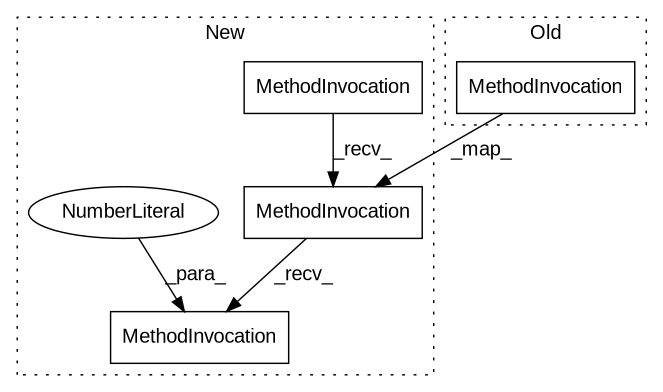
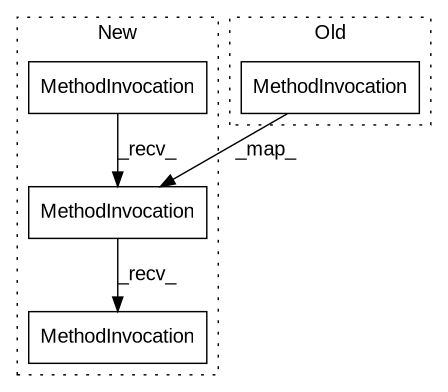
(124, 213) -> none
